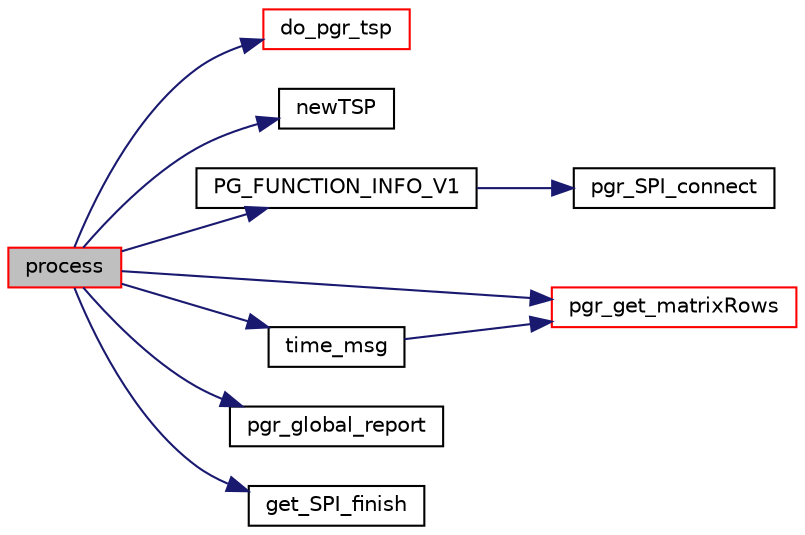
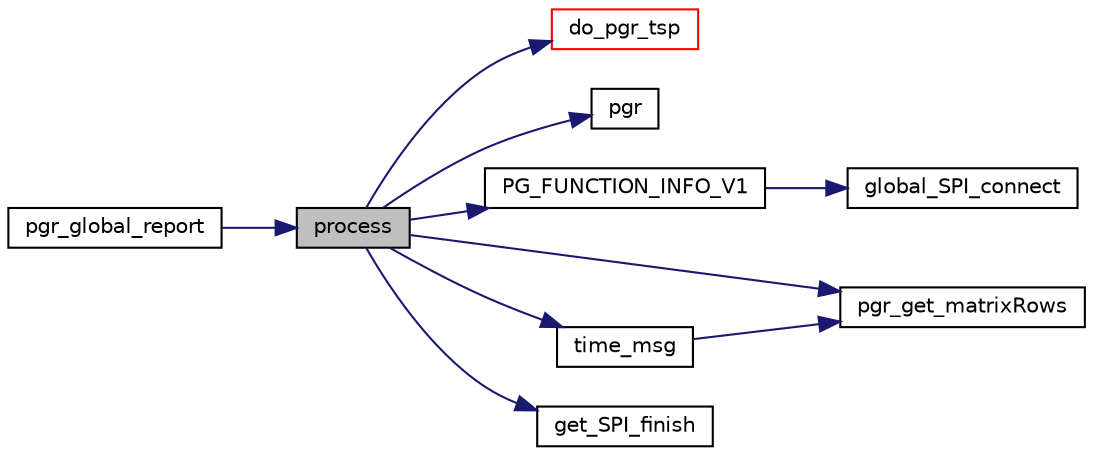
(337, 109) -> (625, 109)
(674, 188) -> (963, 188)
(65, 268) -> (353, 228)
(674, 307) -> (963, 307)
(147, 351) -> (248, 228)
